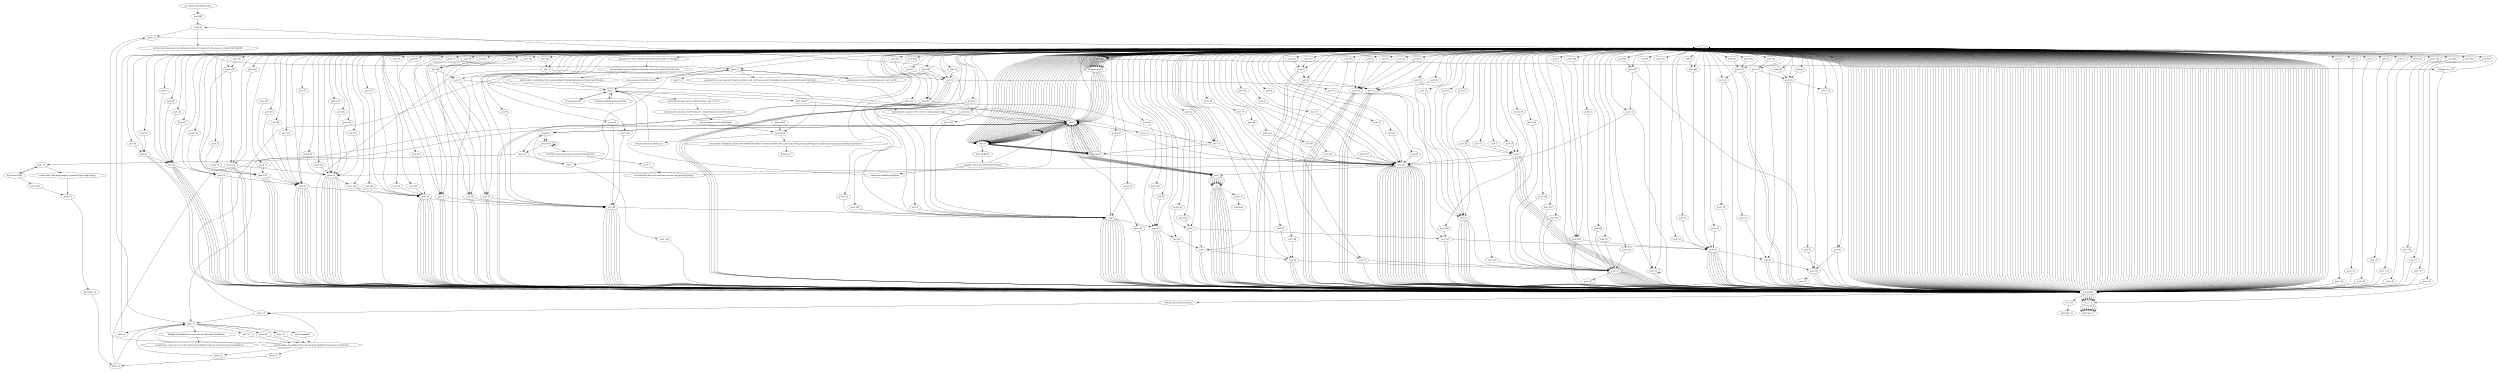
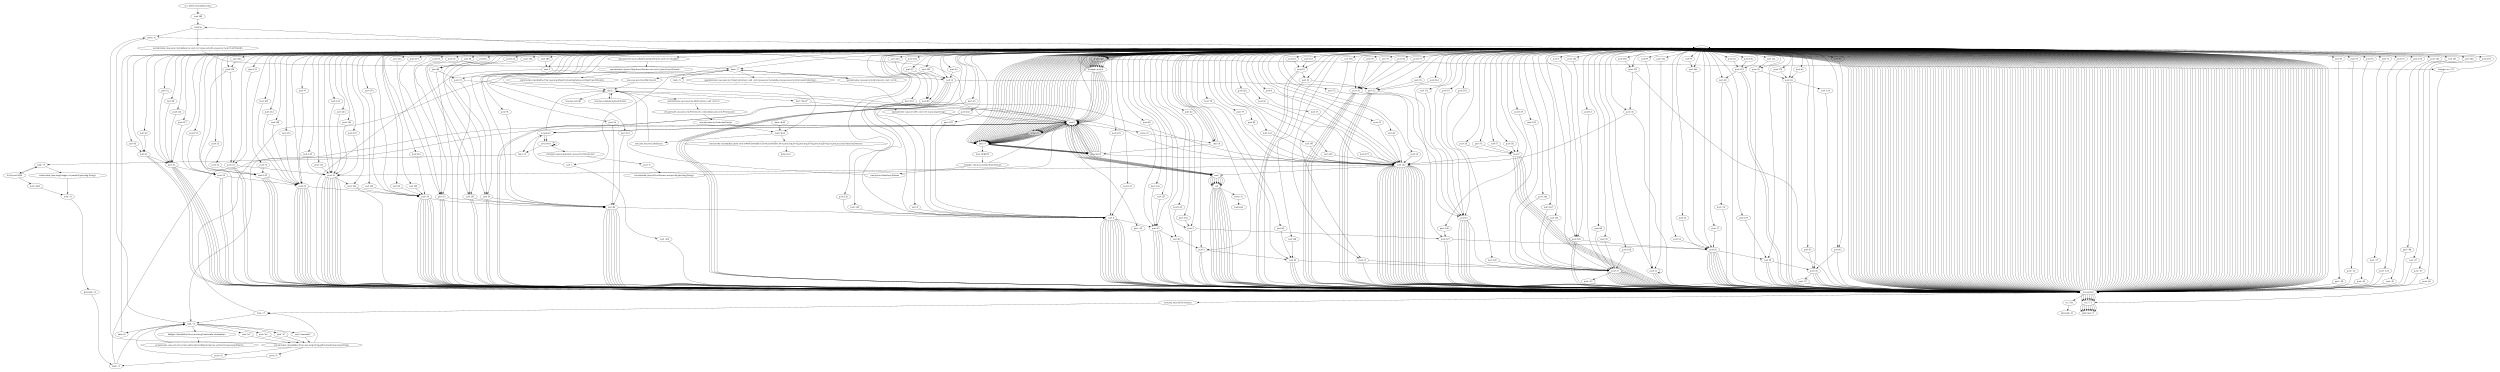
(1780, 50) -> (963, 50)
(593, 96) -> (564, 97)
none -> (1341, 123)
(545, 160) -> none
